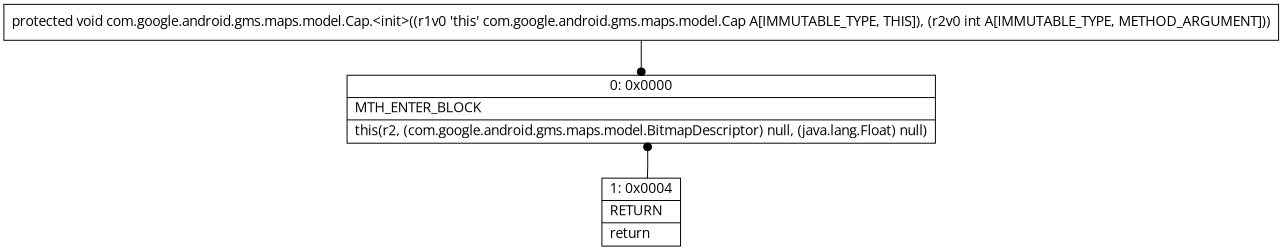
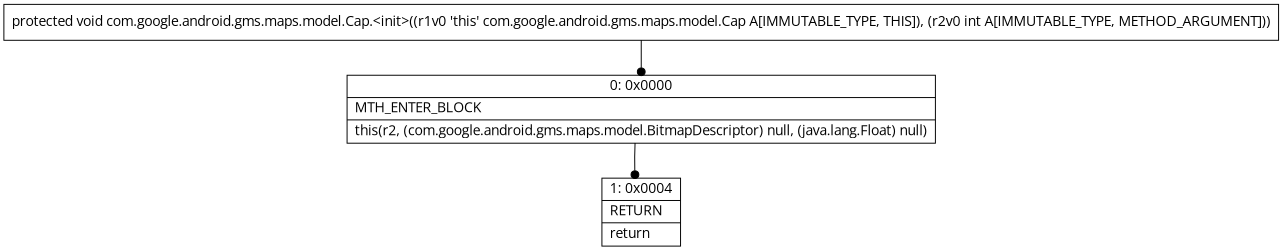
(648, 165) -> (635, 157)
